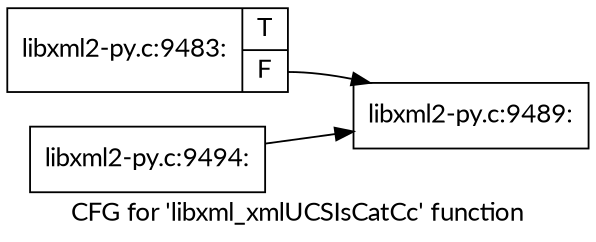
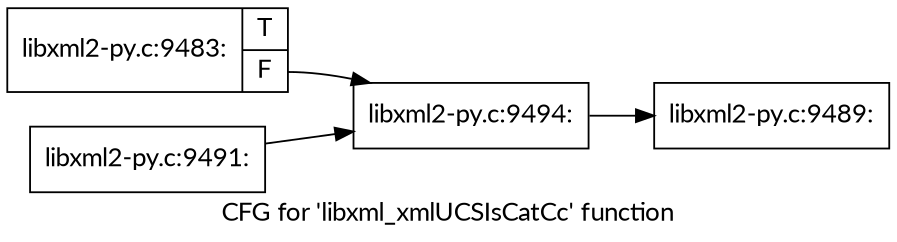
(320, 74) -> (320, 74)
none -> (148, 159)
